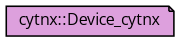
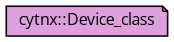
(90, 21) -> (87, 21)
